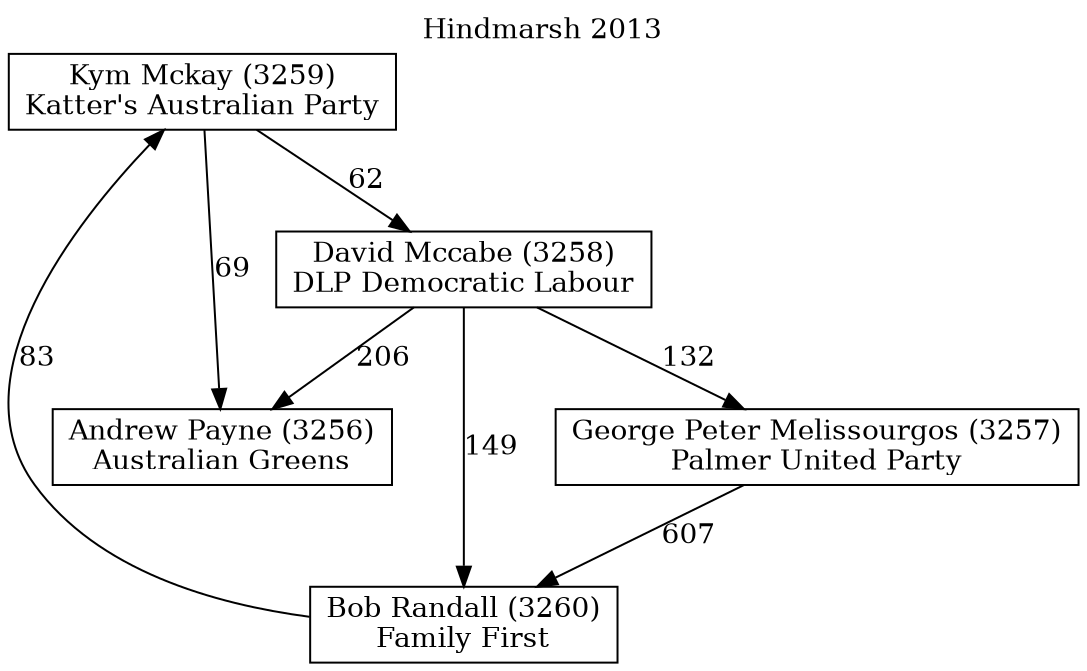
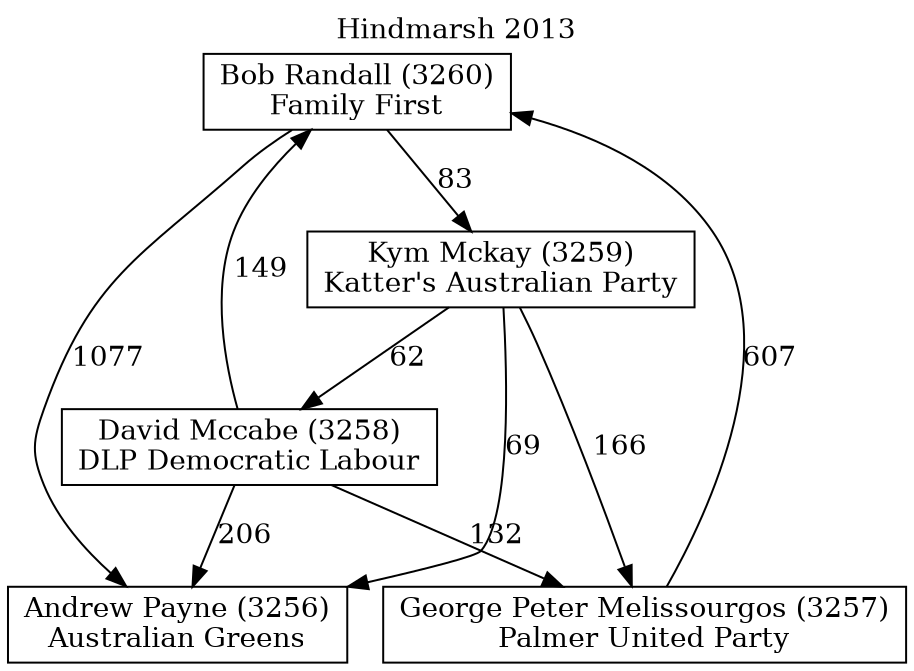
none -> (84, 323)
none -> (575, 436)
